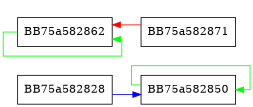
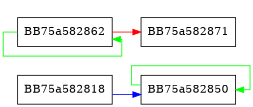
(131, 25) -> (123, 32)
(65, 90) -> (65, 90)
